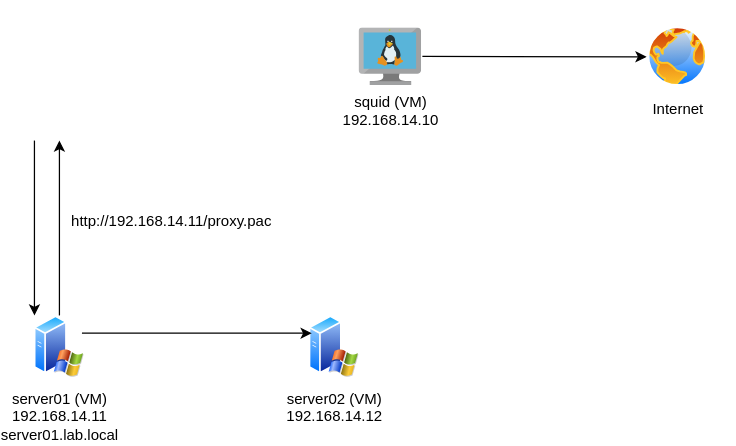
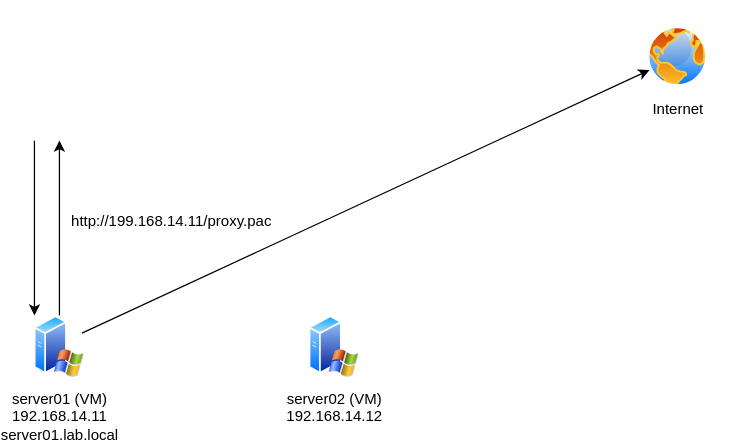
(391, 57) -> none
(531, 57) -> none
(172, 222) -> (172, 222)
(192, 333) -> (362, 204)
